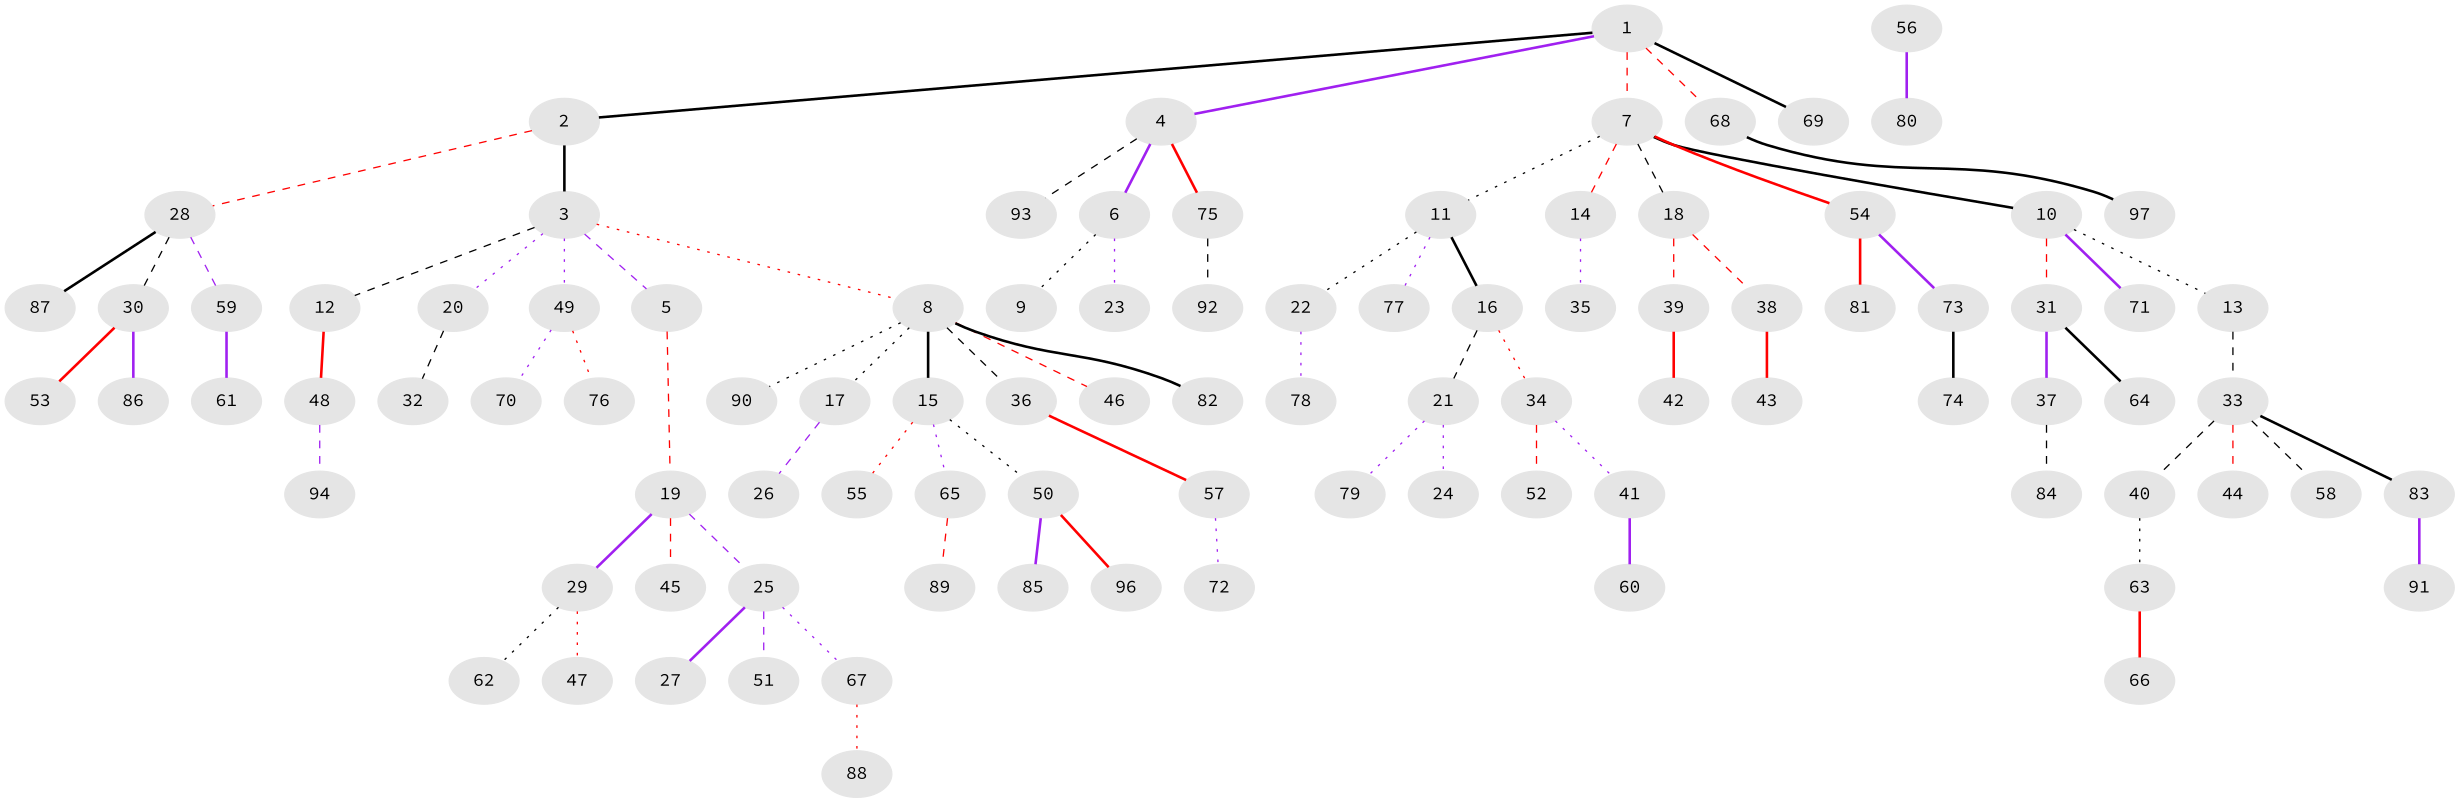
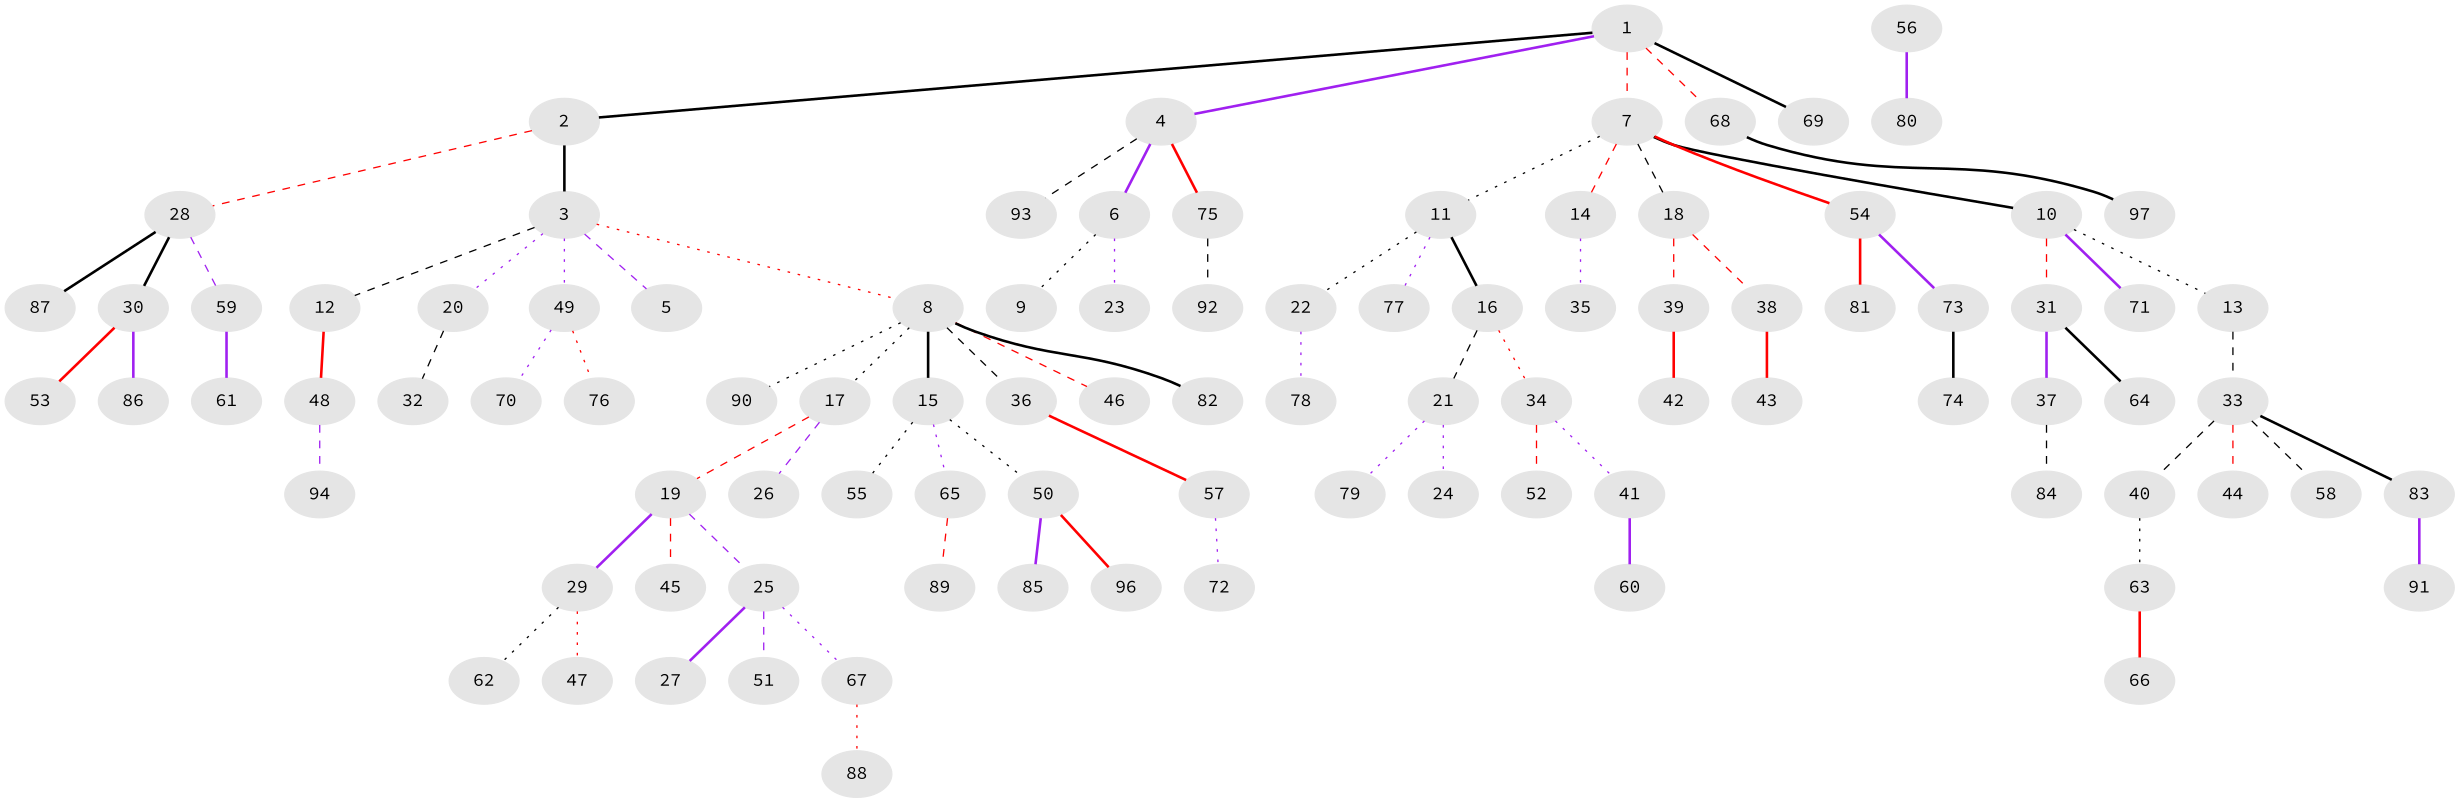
(157, 262) -> (157, 262)
(669, 401) -> (753, 448)
(893, 448) -> (893, 448)
